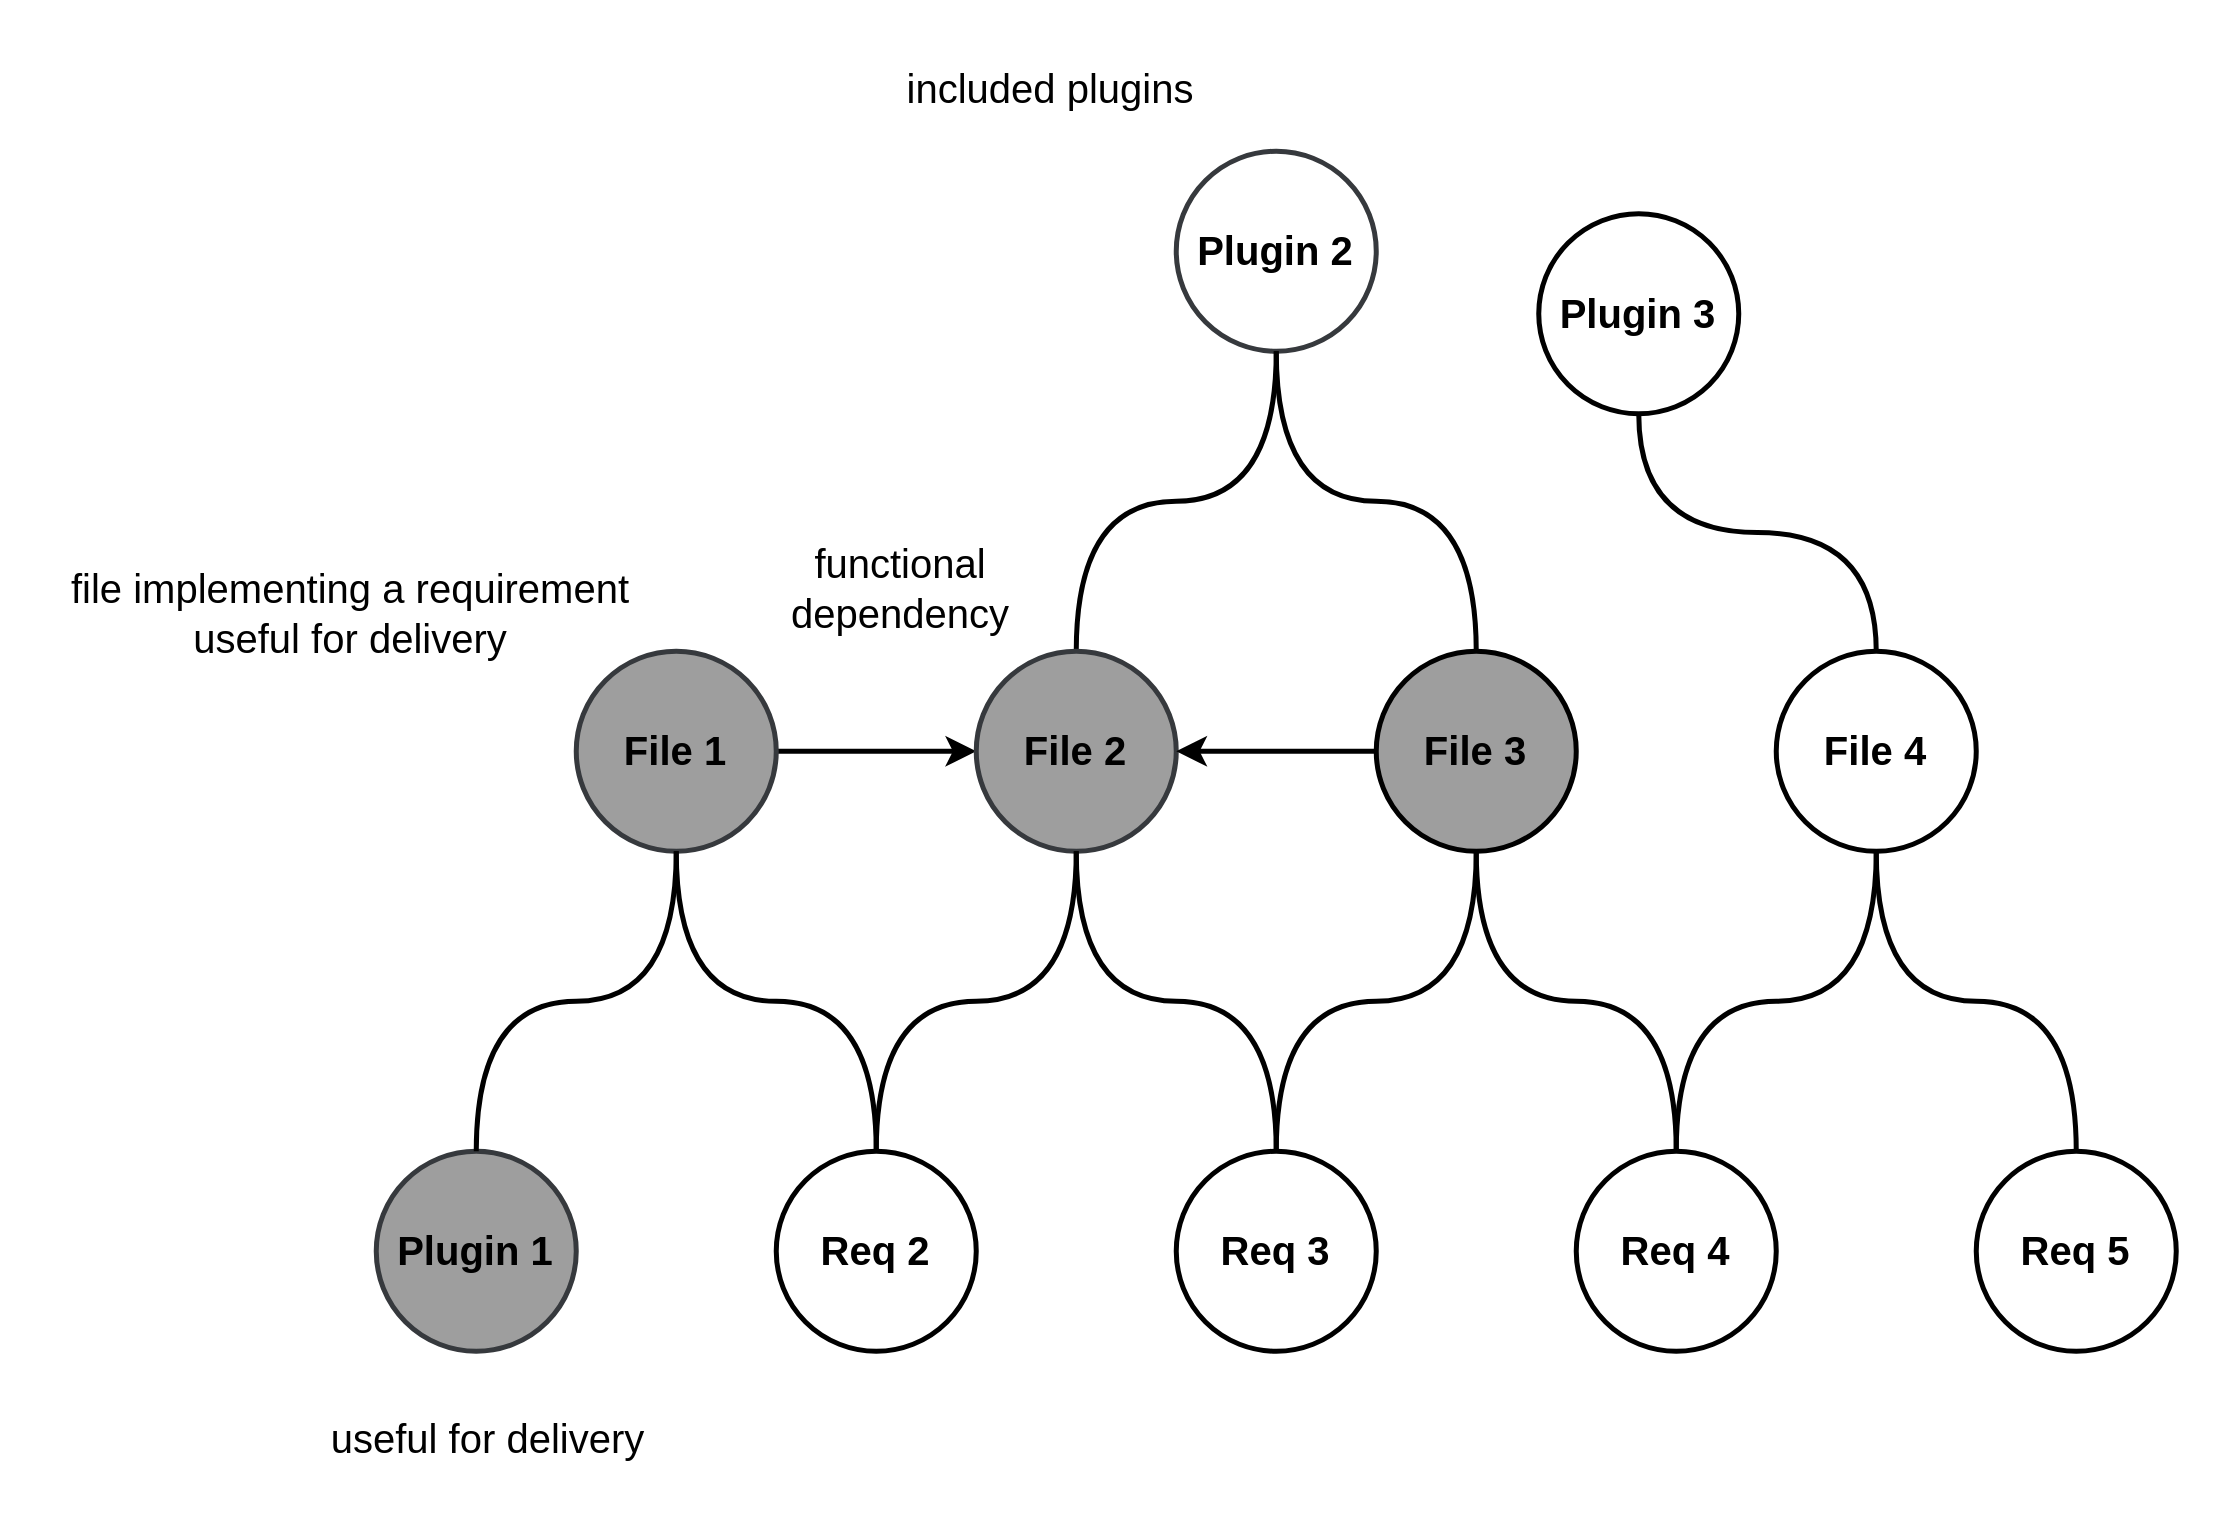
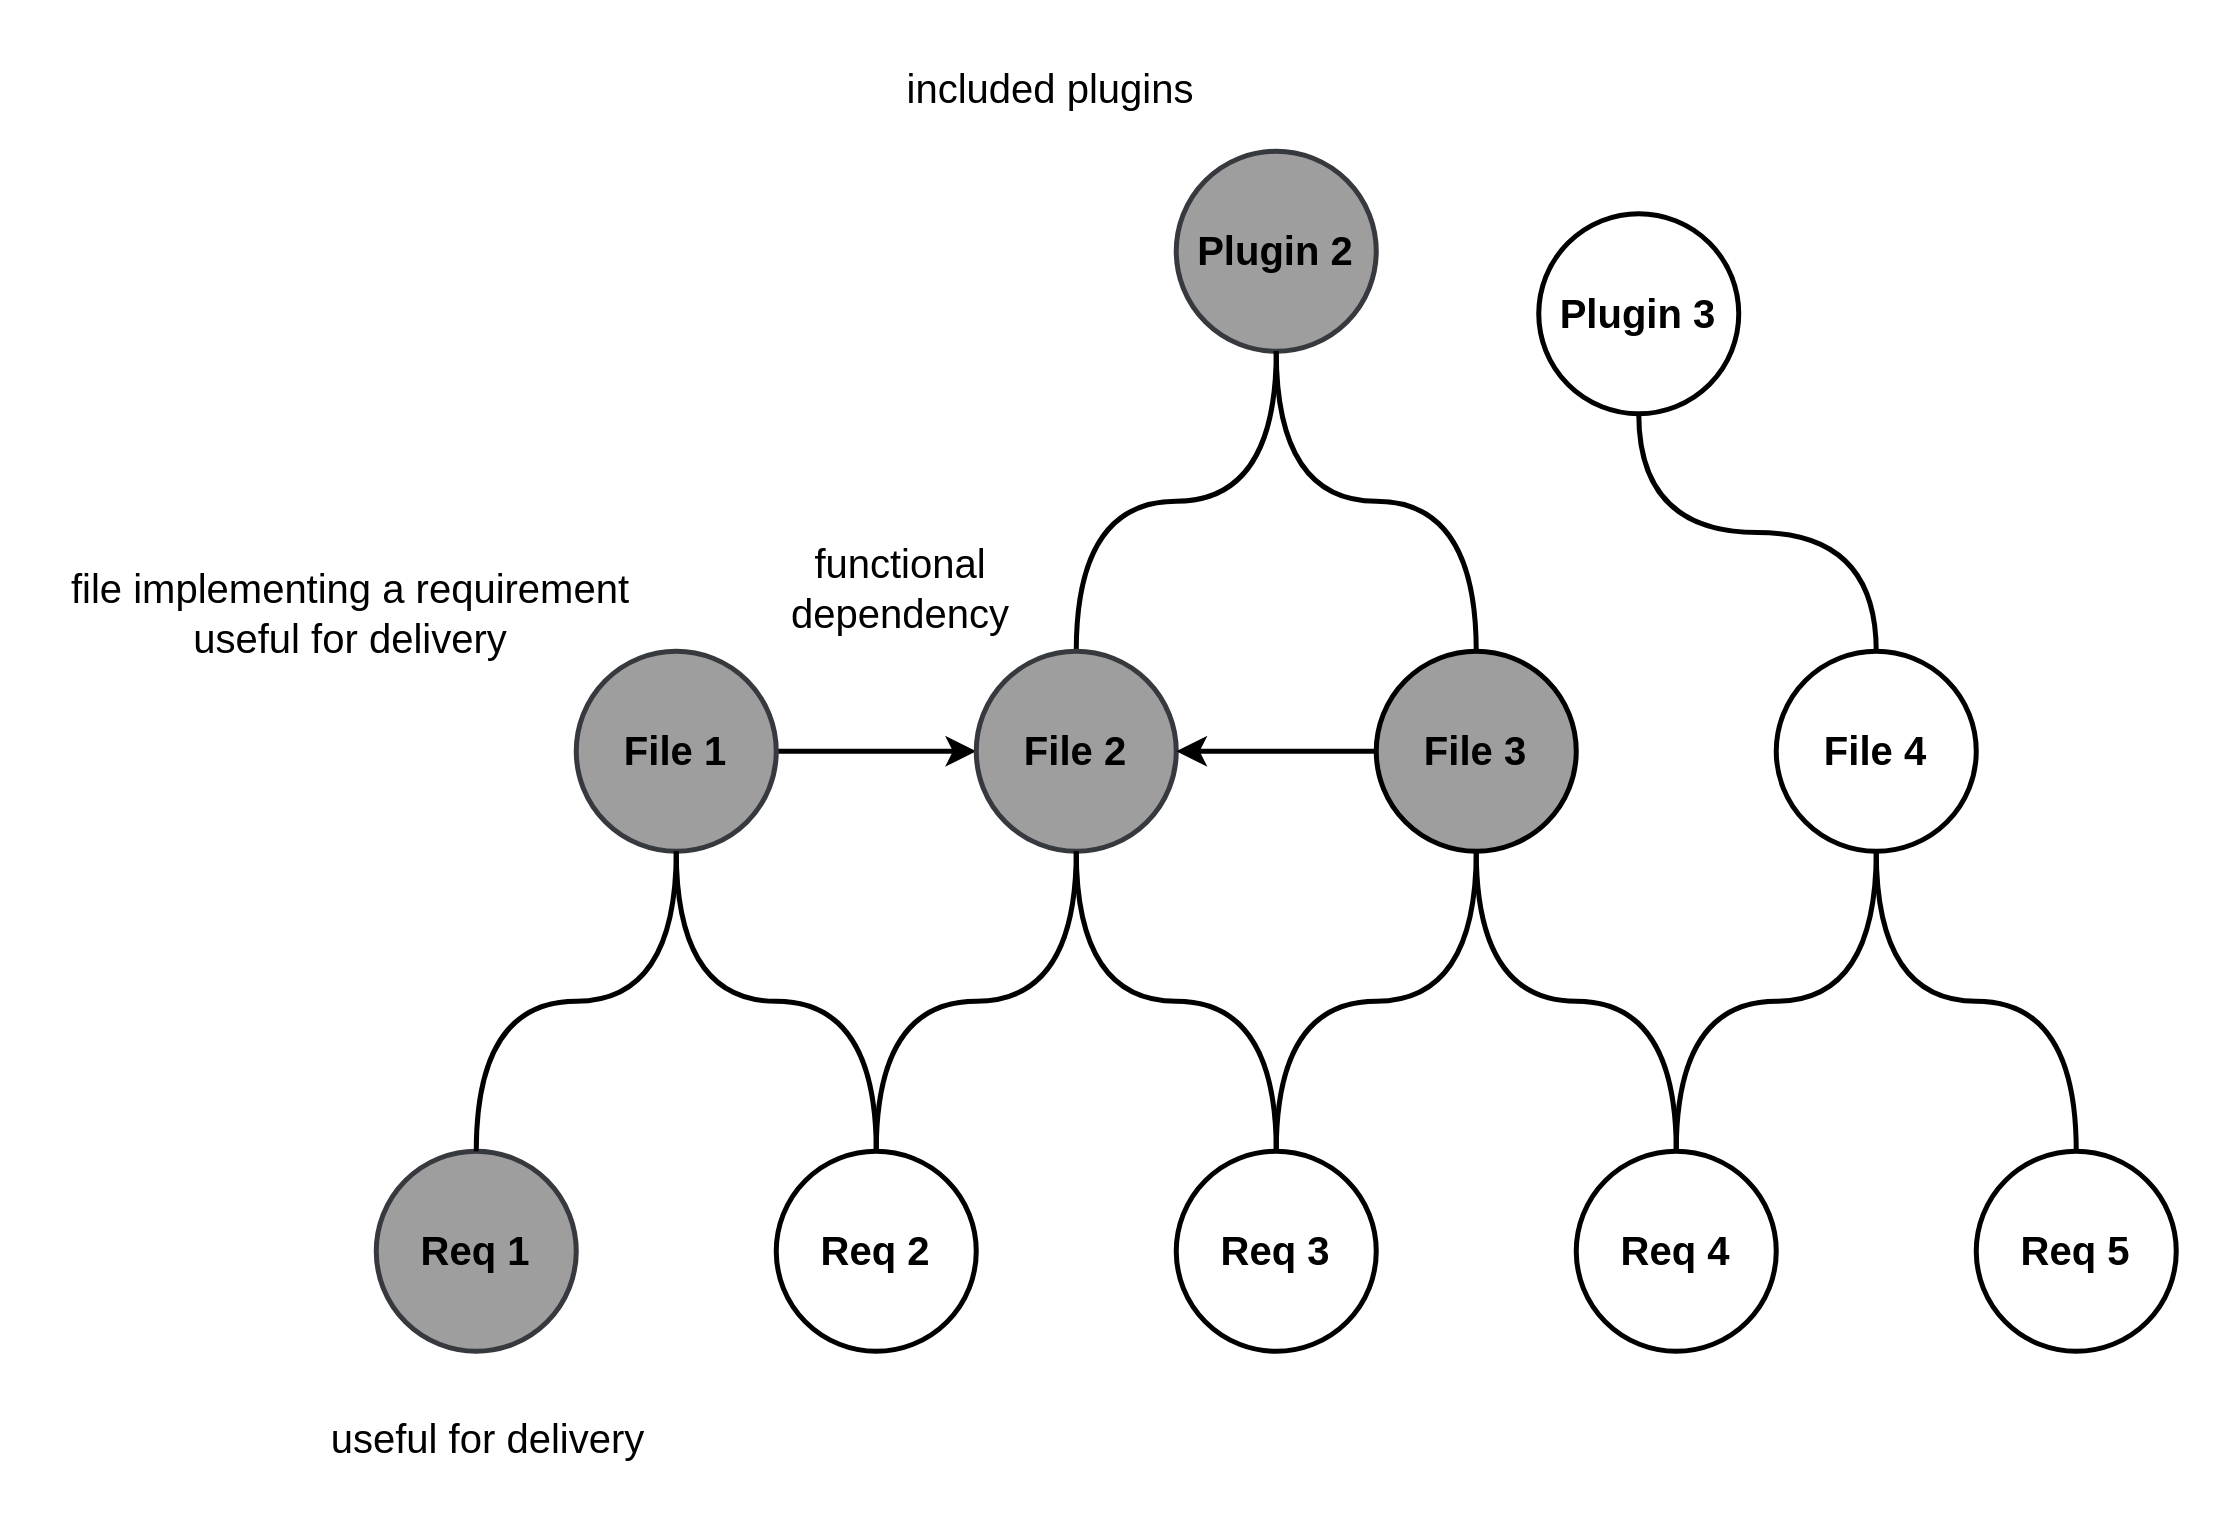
(1276, 251) -> (1276, 251)
(476, 1251) -> (476, 1251)
